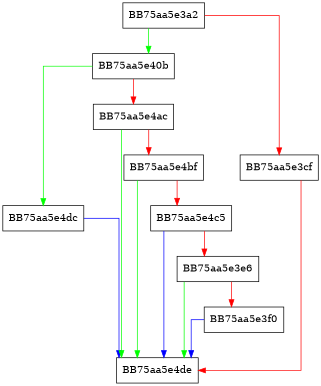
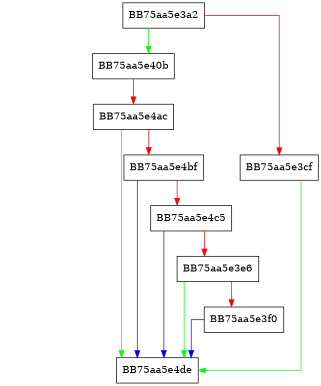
(43, 218) -> none
(137, 265) -> (137, 265)
(301, 323) -> (301, 323)
